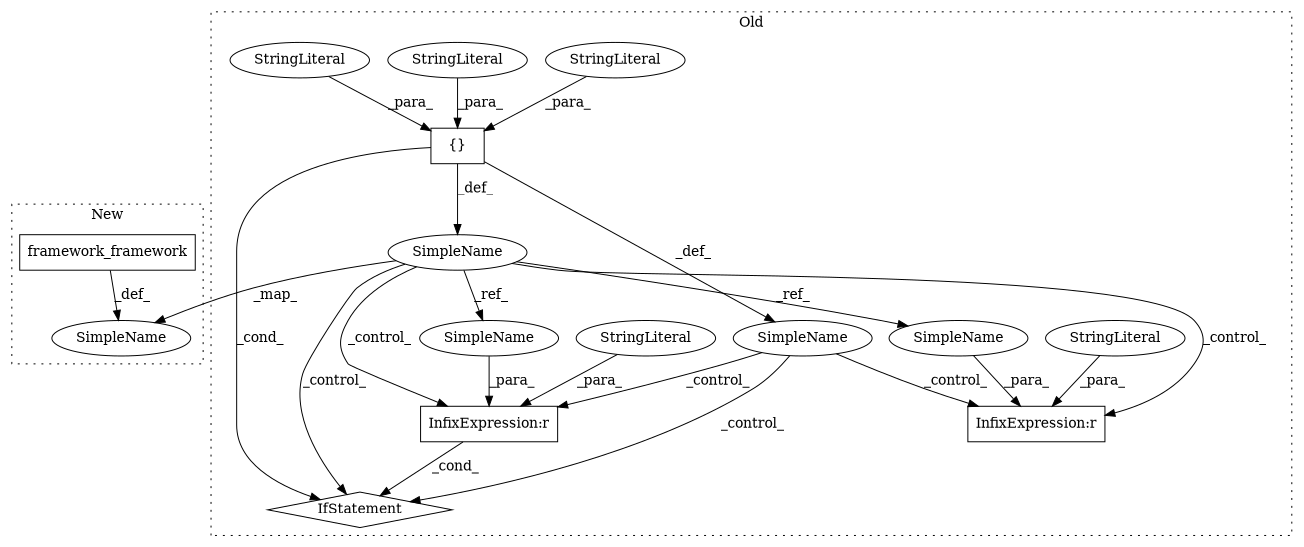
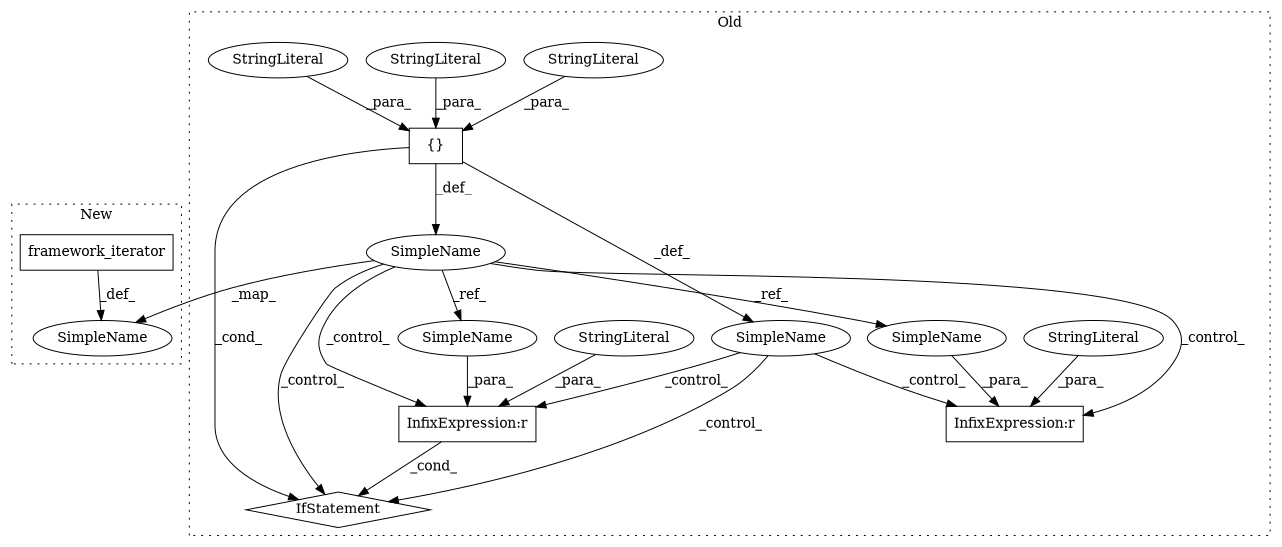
(107, 252) -> (97, 252)
